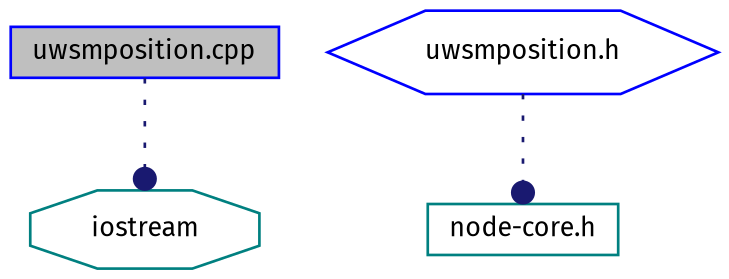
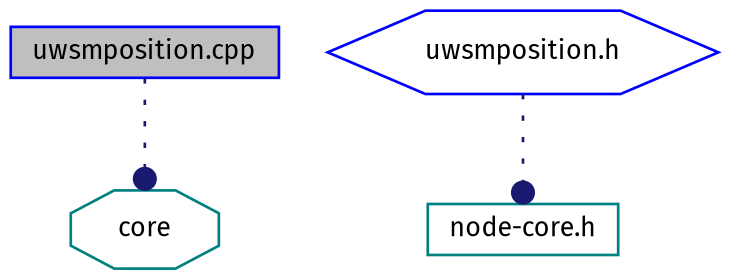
(145, 229) -> (145, 229)
